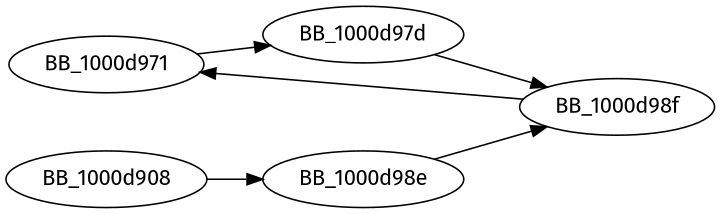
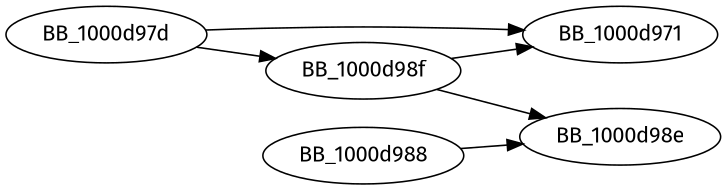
(226, 51) -> (357, 27)
(483, 145) -> (483, 102)
(106, 179) -> (363, 156)
